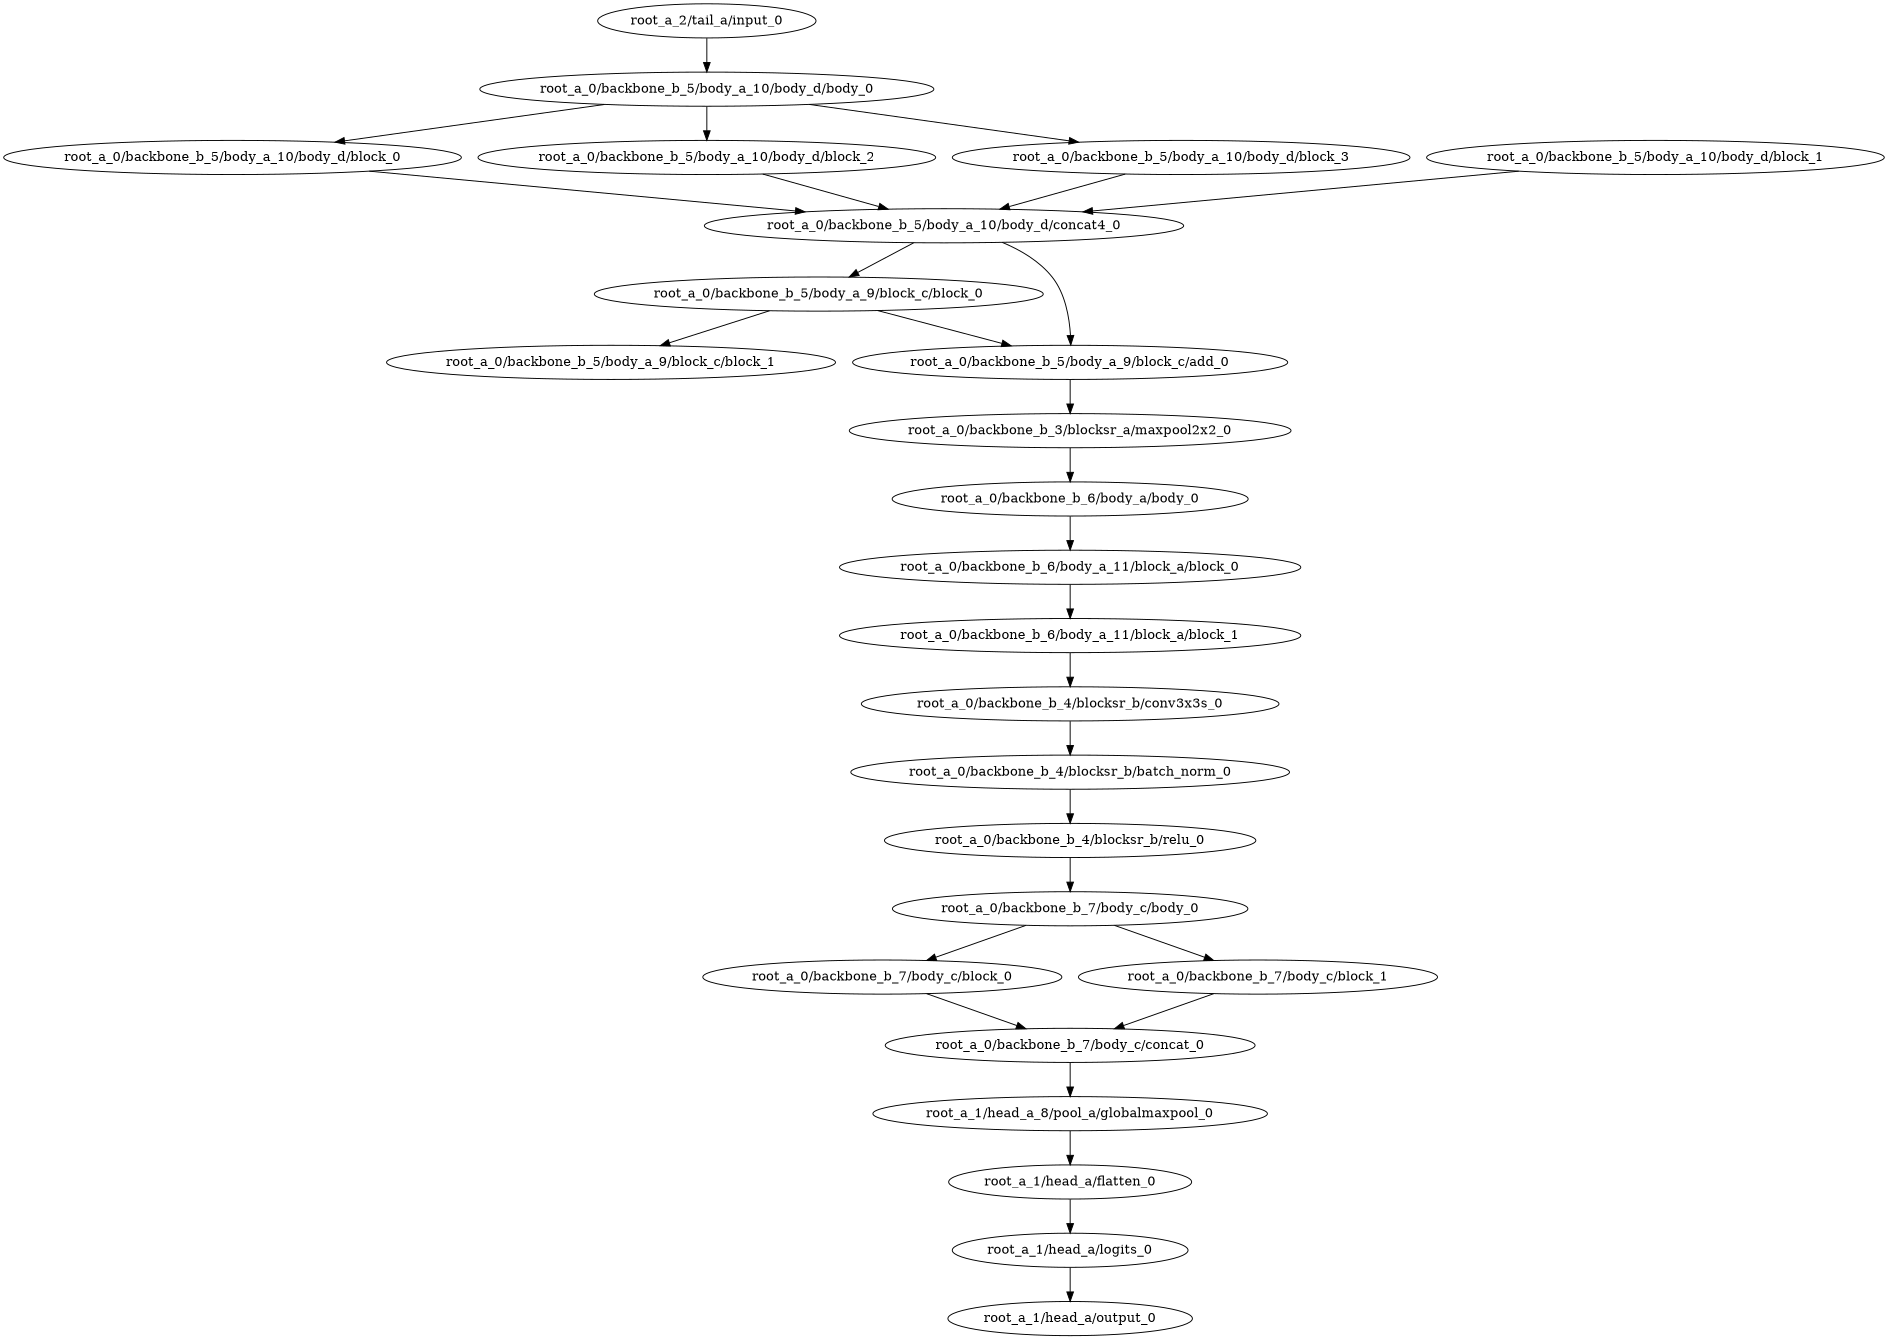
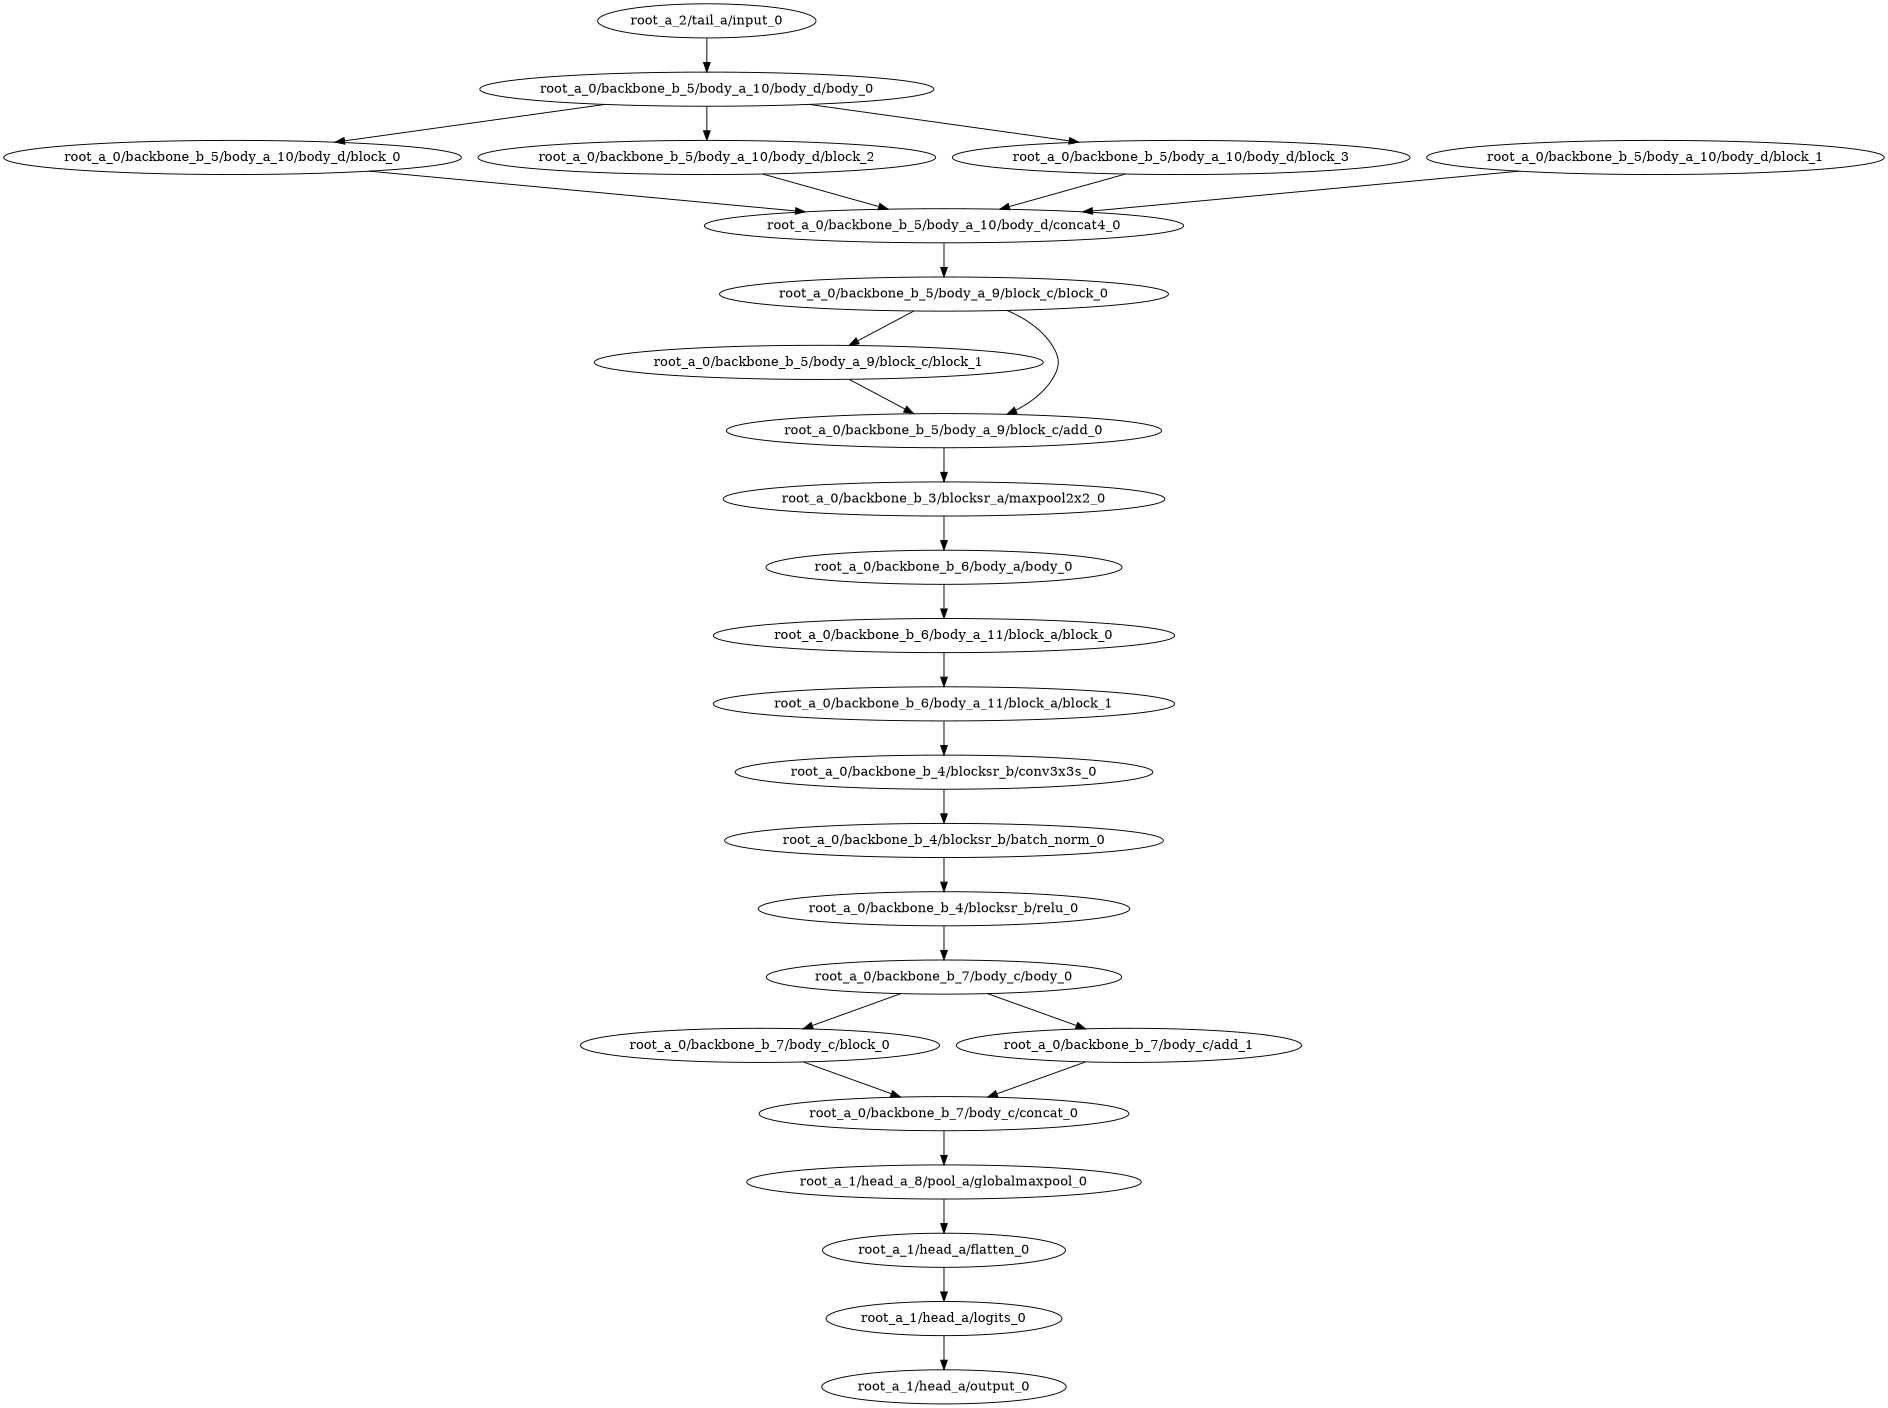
(1052, 277) -> (877, 394)
(1258, 977) -> (1129, 1045)
